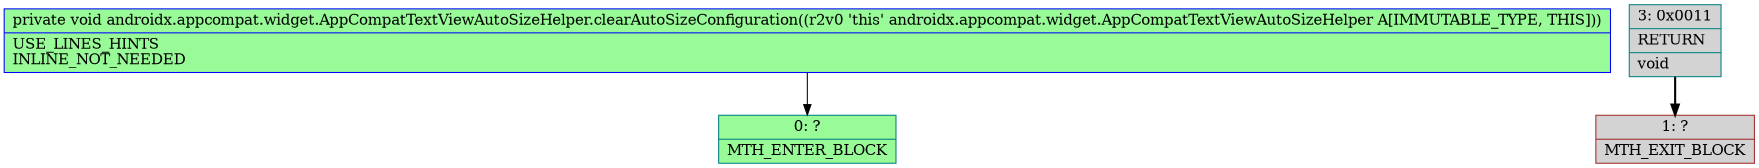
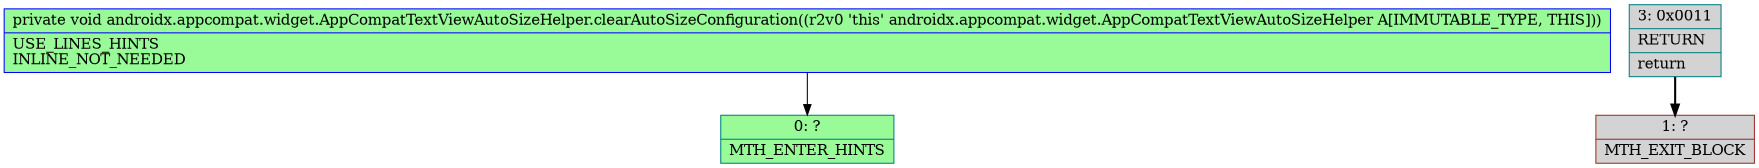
(1654, 64) -> (1662, 64)
(807, 151) -> (807, 151)
